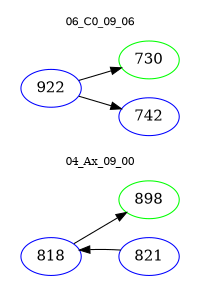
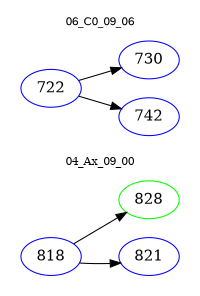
(149, 60) -> (149, 60)
(51, 88) -> (51, 88)
(149, 200) -> (149, 200)
(105, 249) -> (95, 264)
